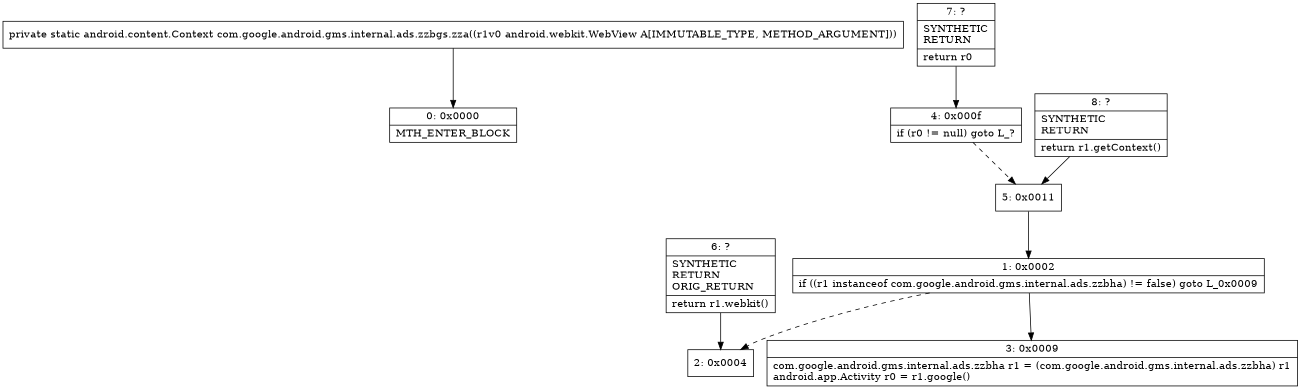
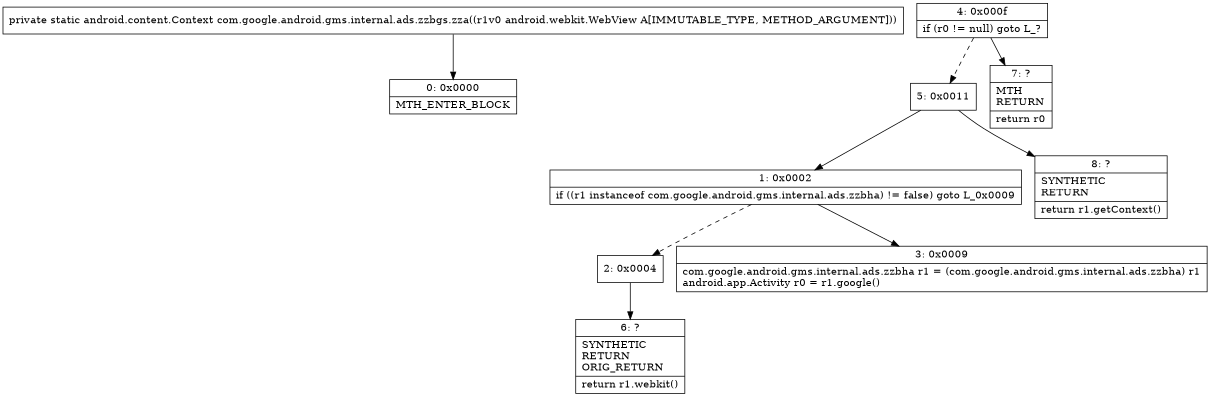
(956, 29) -> (1009, 91)
(956, 83) -> (996, 48)
(1058, 168) -> (992, 134)
(721, 327) -> (630, 297)
